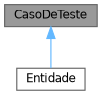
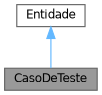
(51, 53) -> (51, 53)
